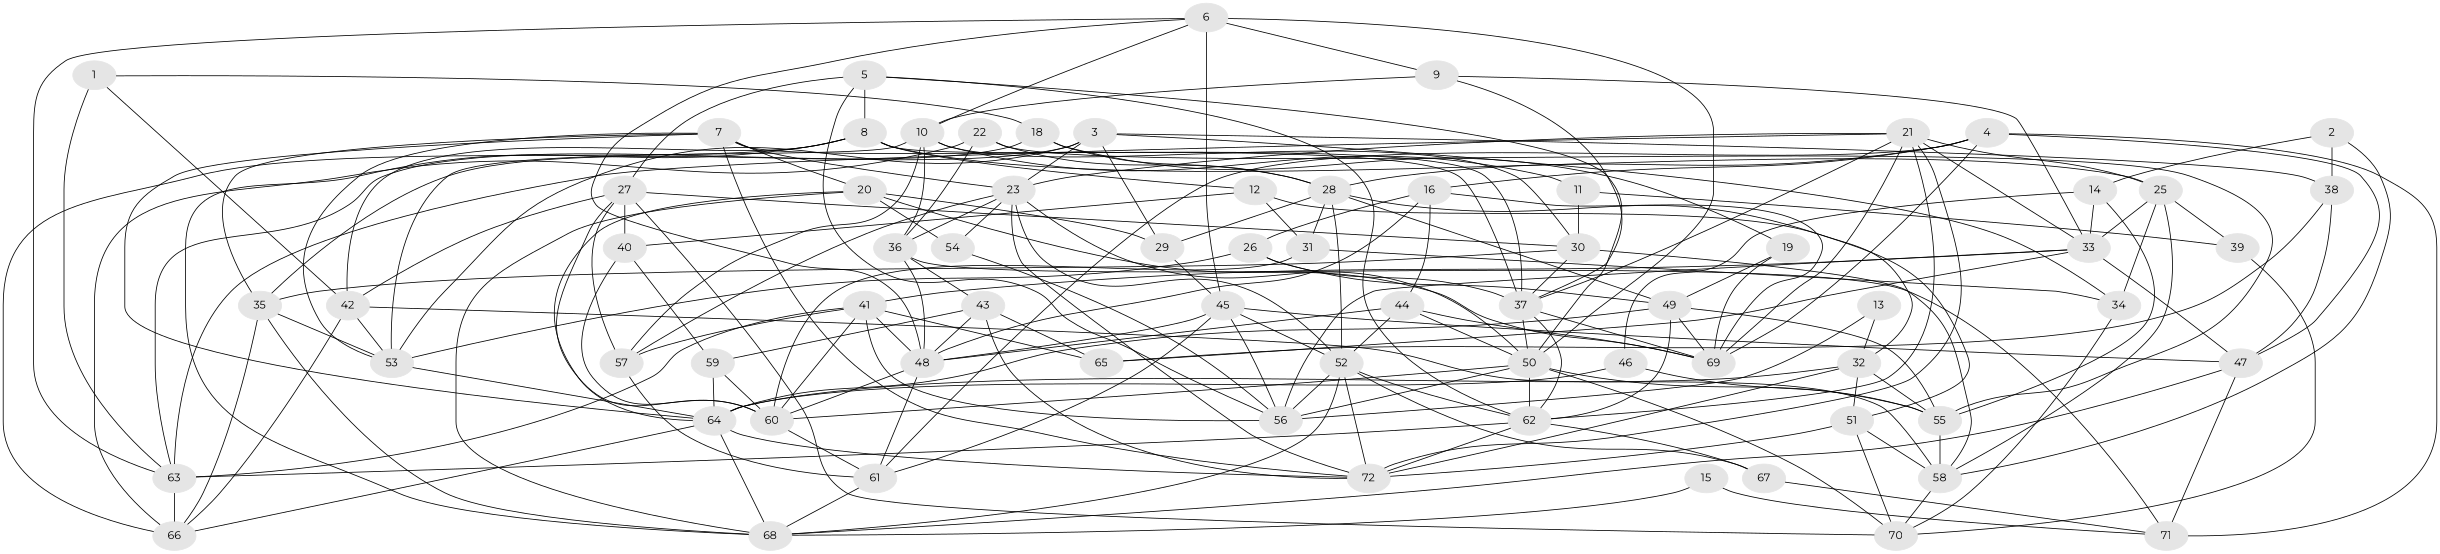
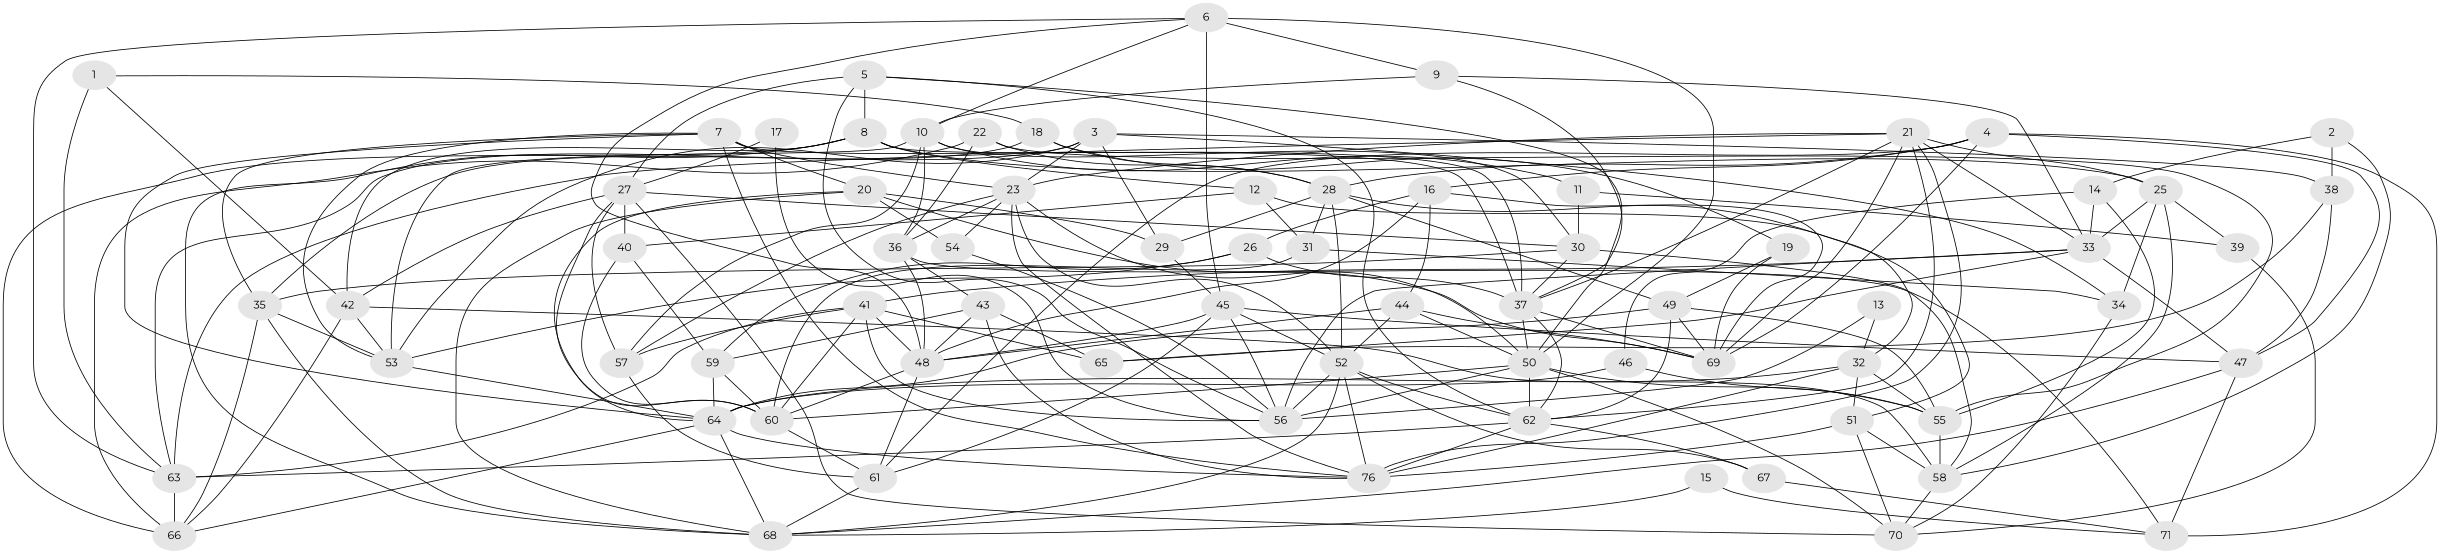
none -> (777, 133)
(1495, 287) -> (967, 263)
(1369, 478) -> (1369, 478)
